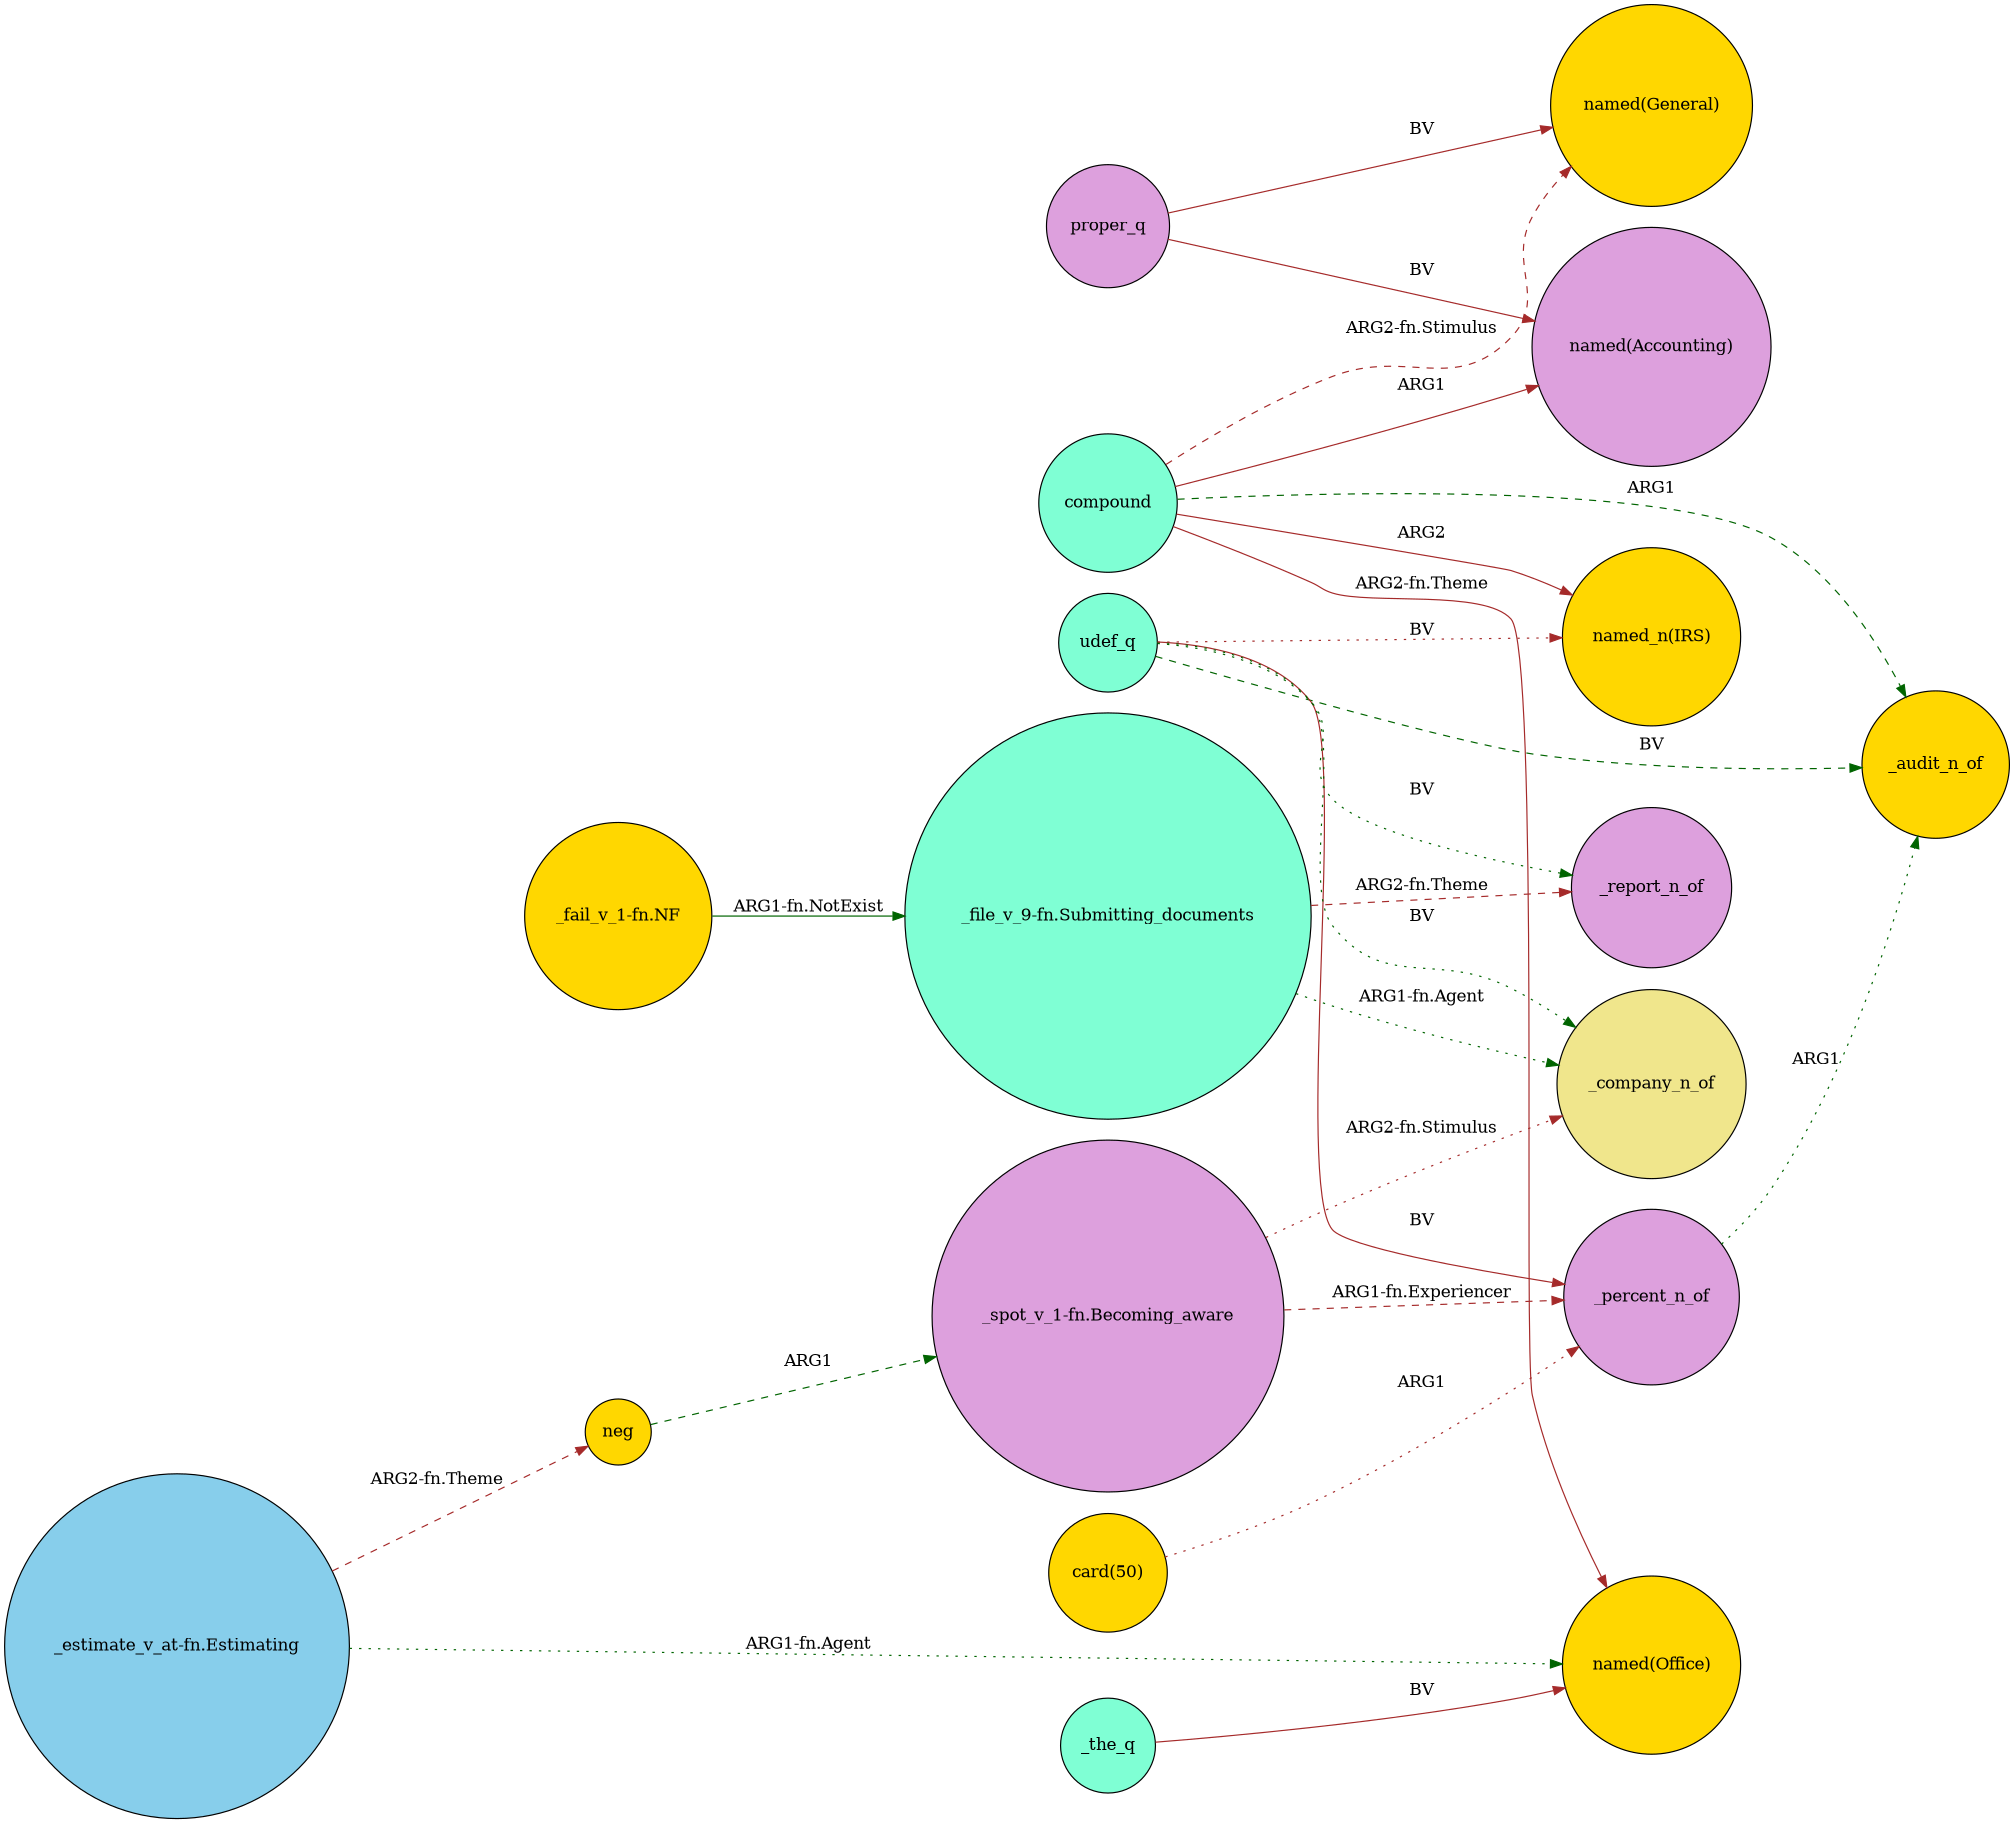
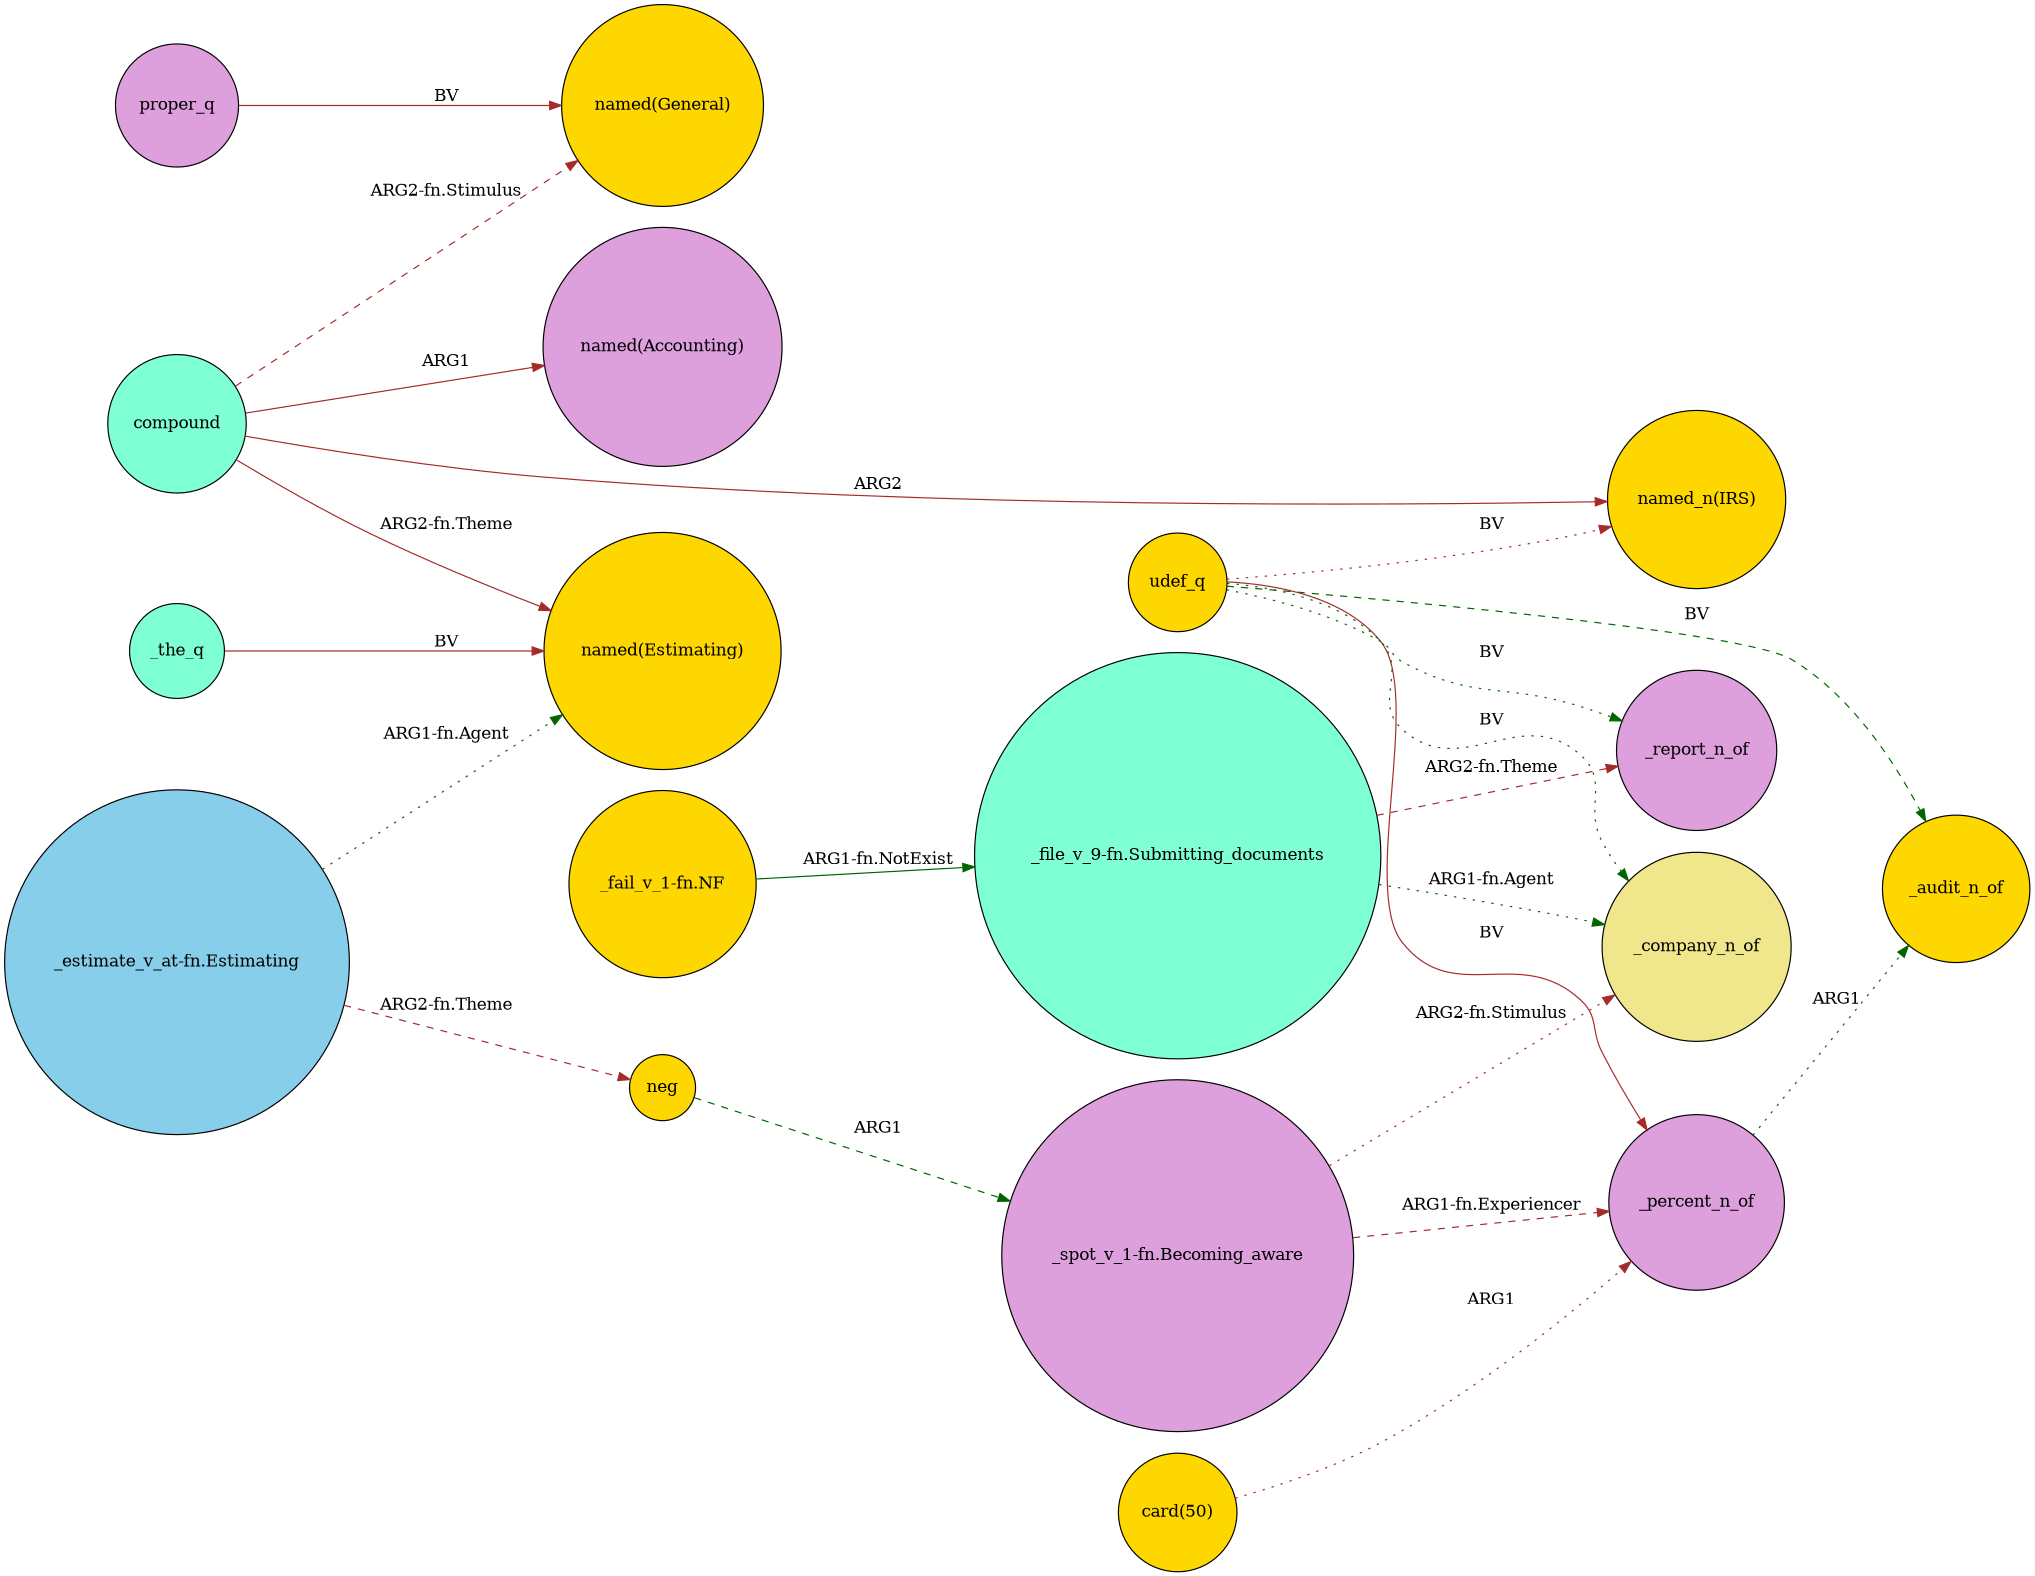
(1346, 279) -> none
(1576, 499) -> none
(1108, 643) -> (1178, 582)
(1652, 1665) -> (663, 651)
